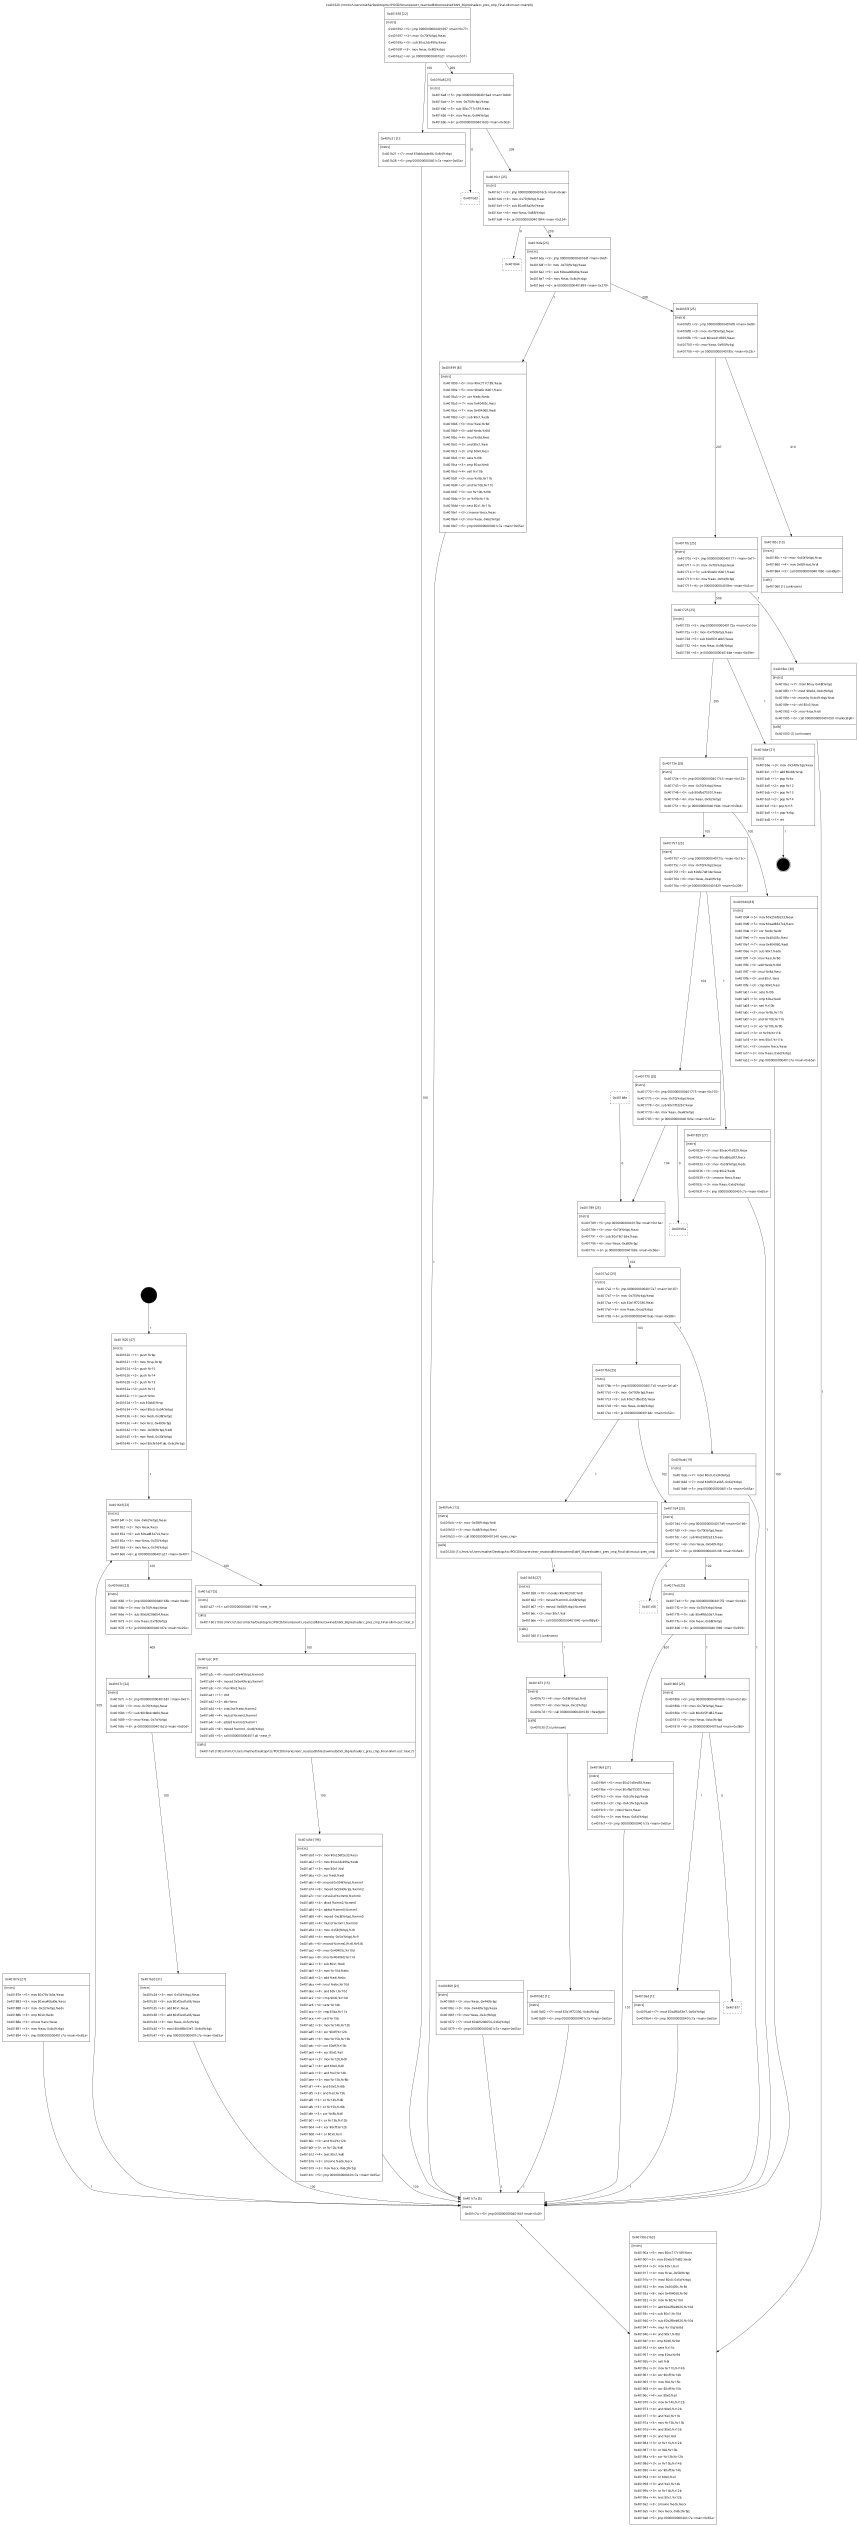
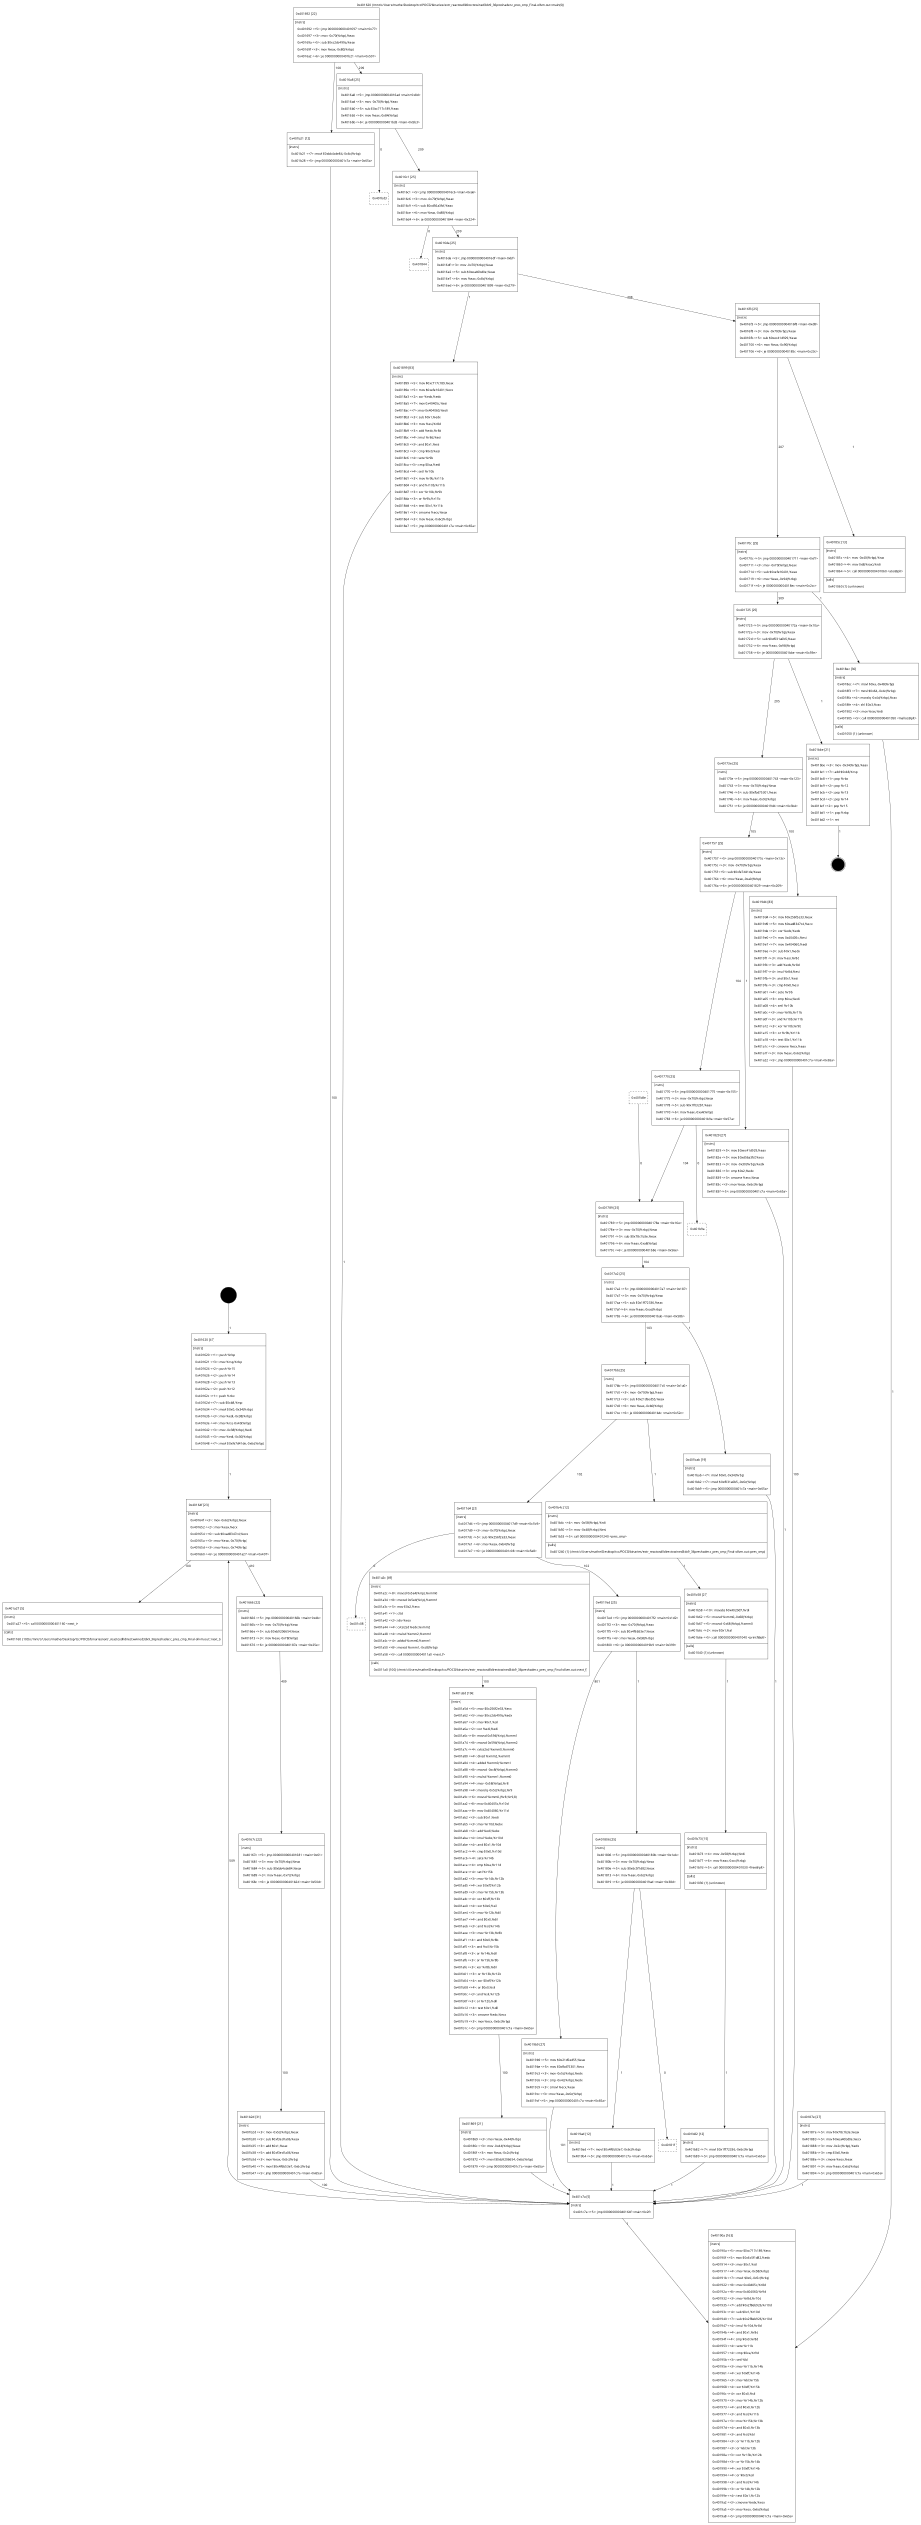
(793, 447) -> (853, 447)
(306, 1640) -> none
(413, 2189) -> (500, 2075)
